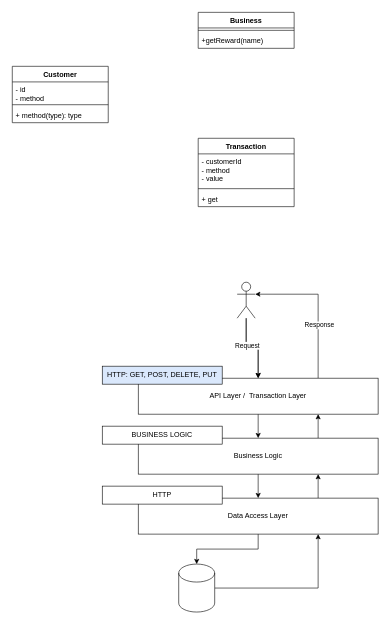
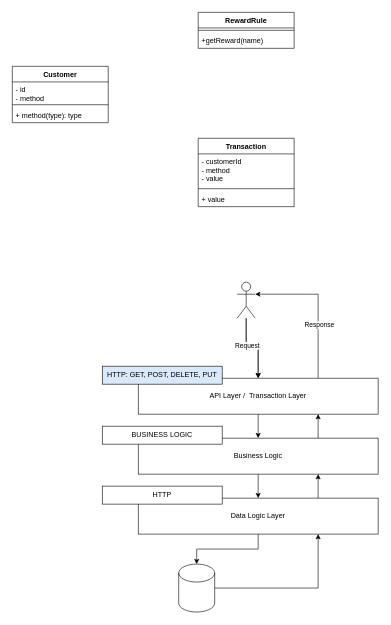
(246, 20) -> (246, 20)
(211, 199) -> (214, 199)
(258, 516) -> (258, 516)
